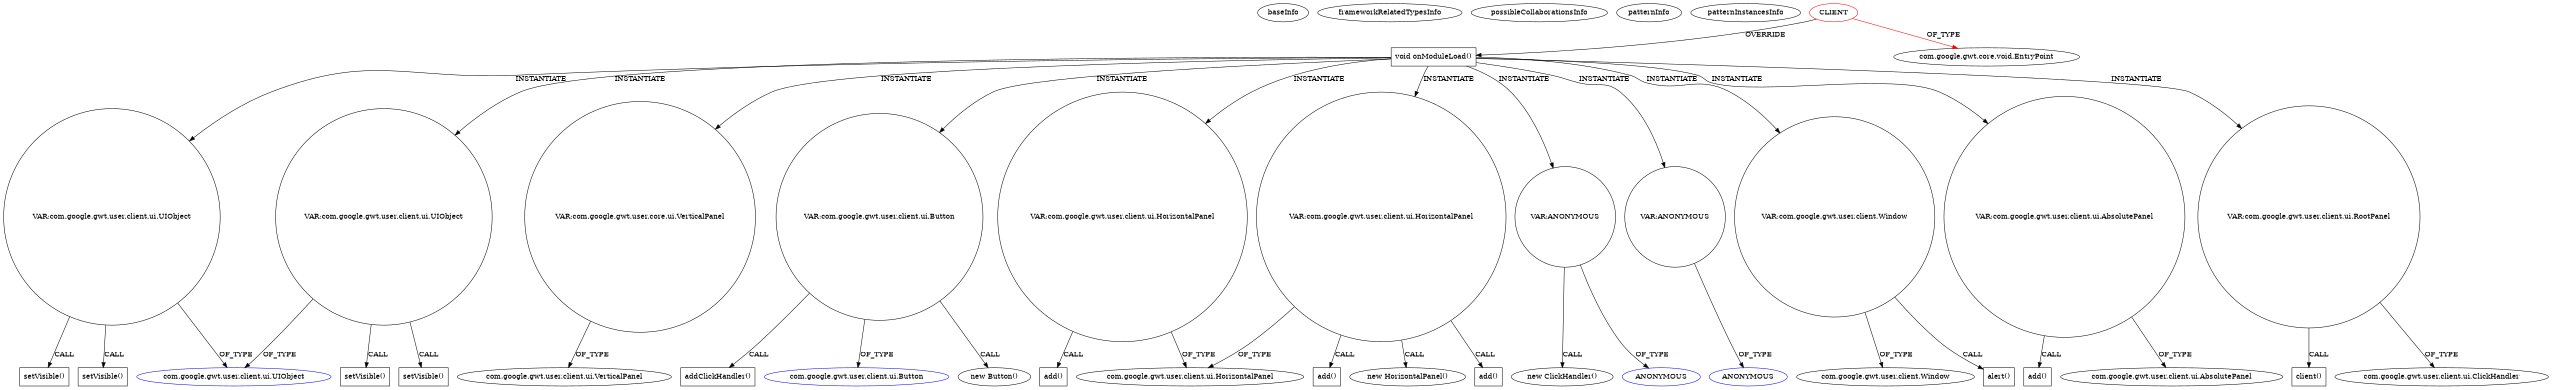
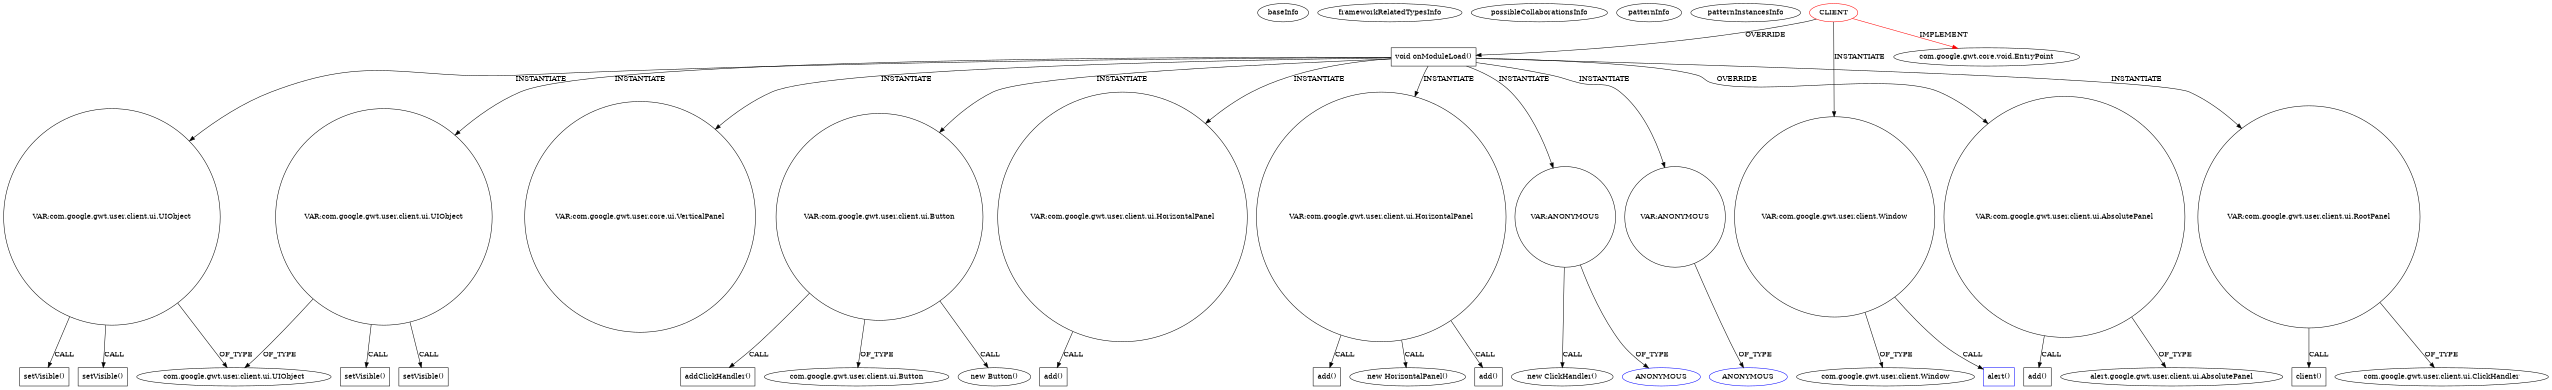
(1944, 35) -> (1944, 35)
(1634, 77) -> (1834, 64)
(1737, 79) -> (1737, 79)
(234, 377) -> (234, 377)
(564, 377) -> none
(857, 377) -> (857, 377)
(1190, 377) -> none
(1999, 377) -> (1999, 377)
(2172, 377) -> (2172, 377)
